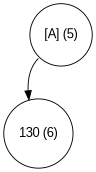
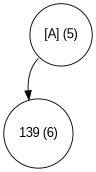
(38, 134) -> (38, 134)
